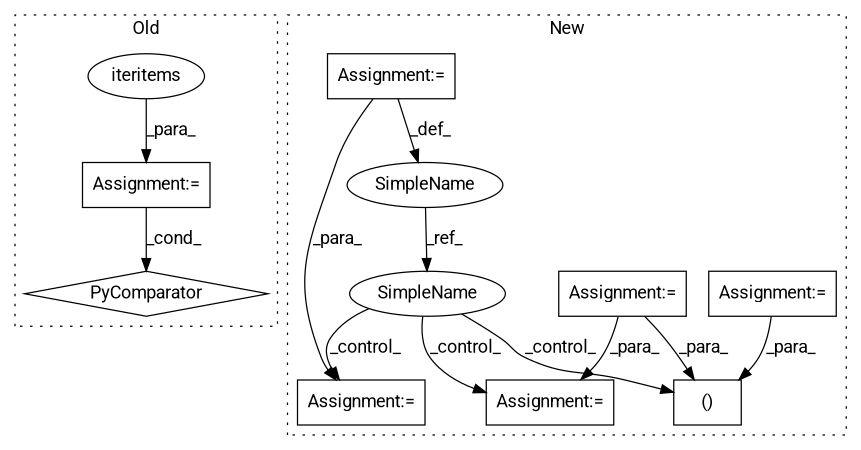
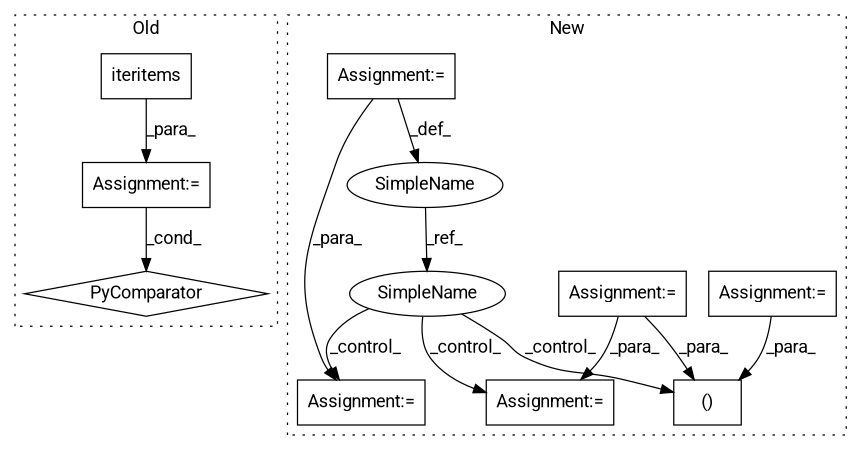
(146, 76) -> (146, 76)
